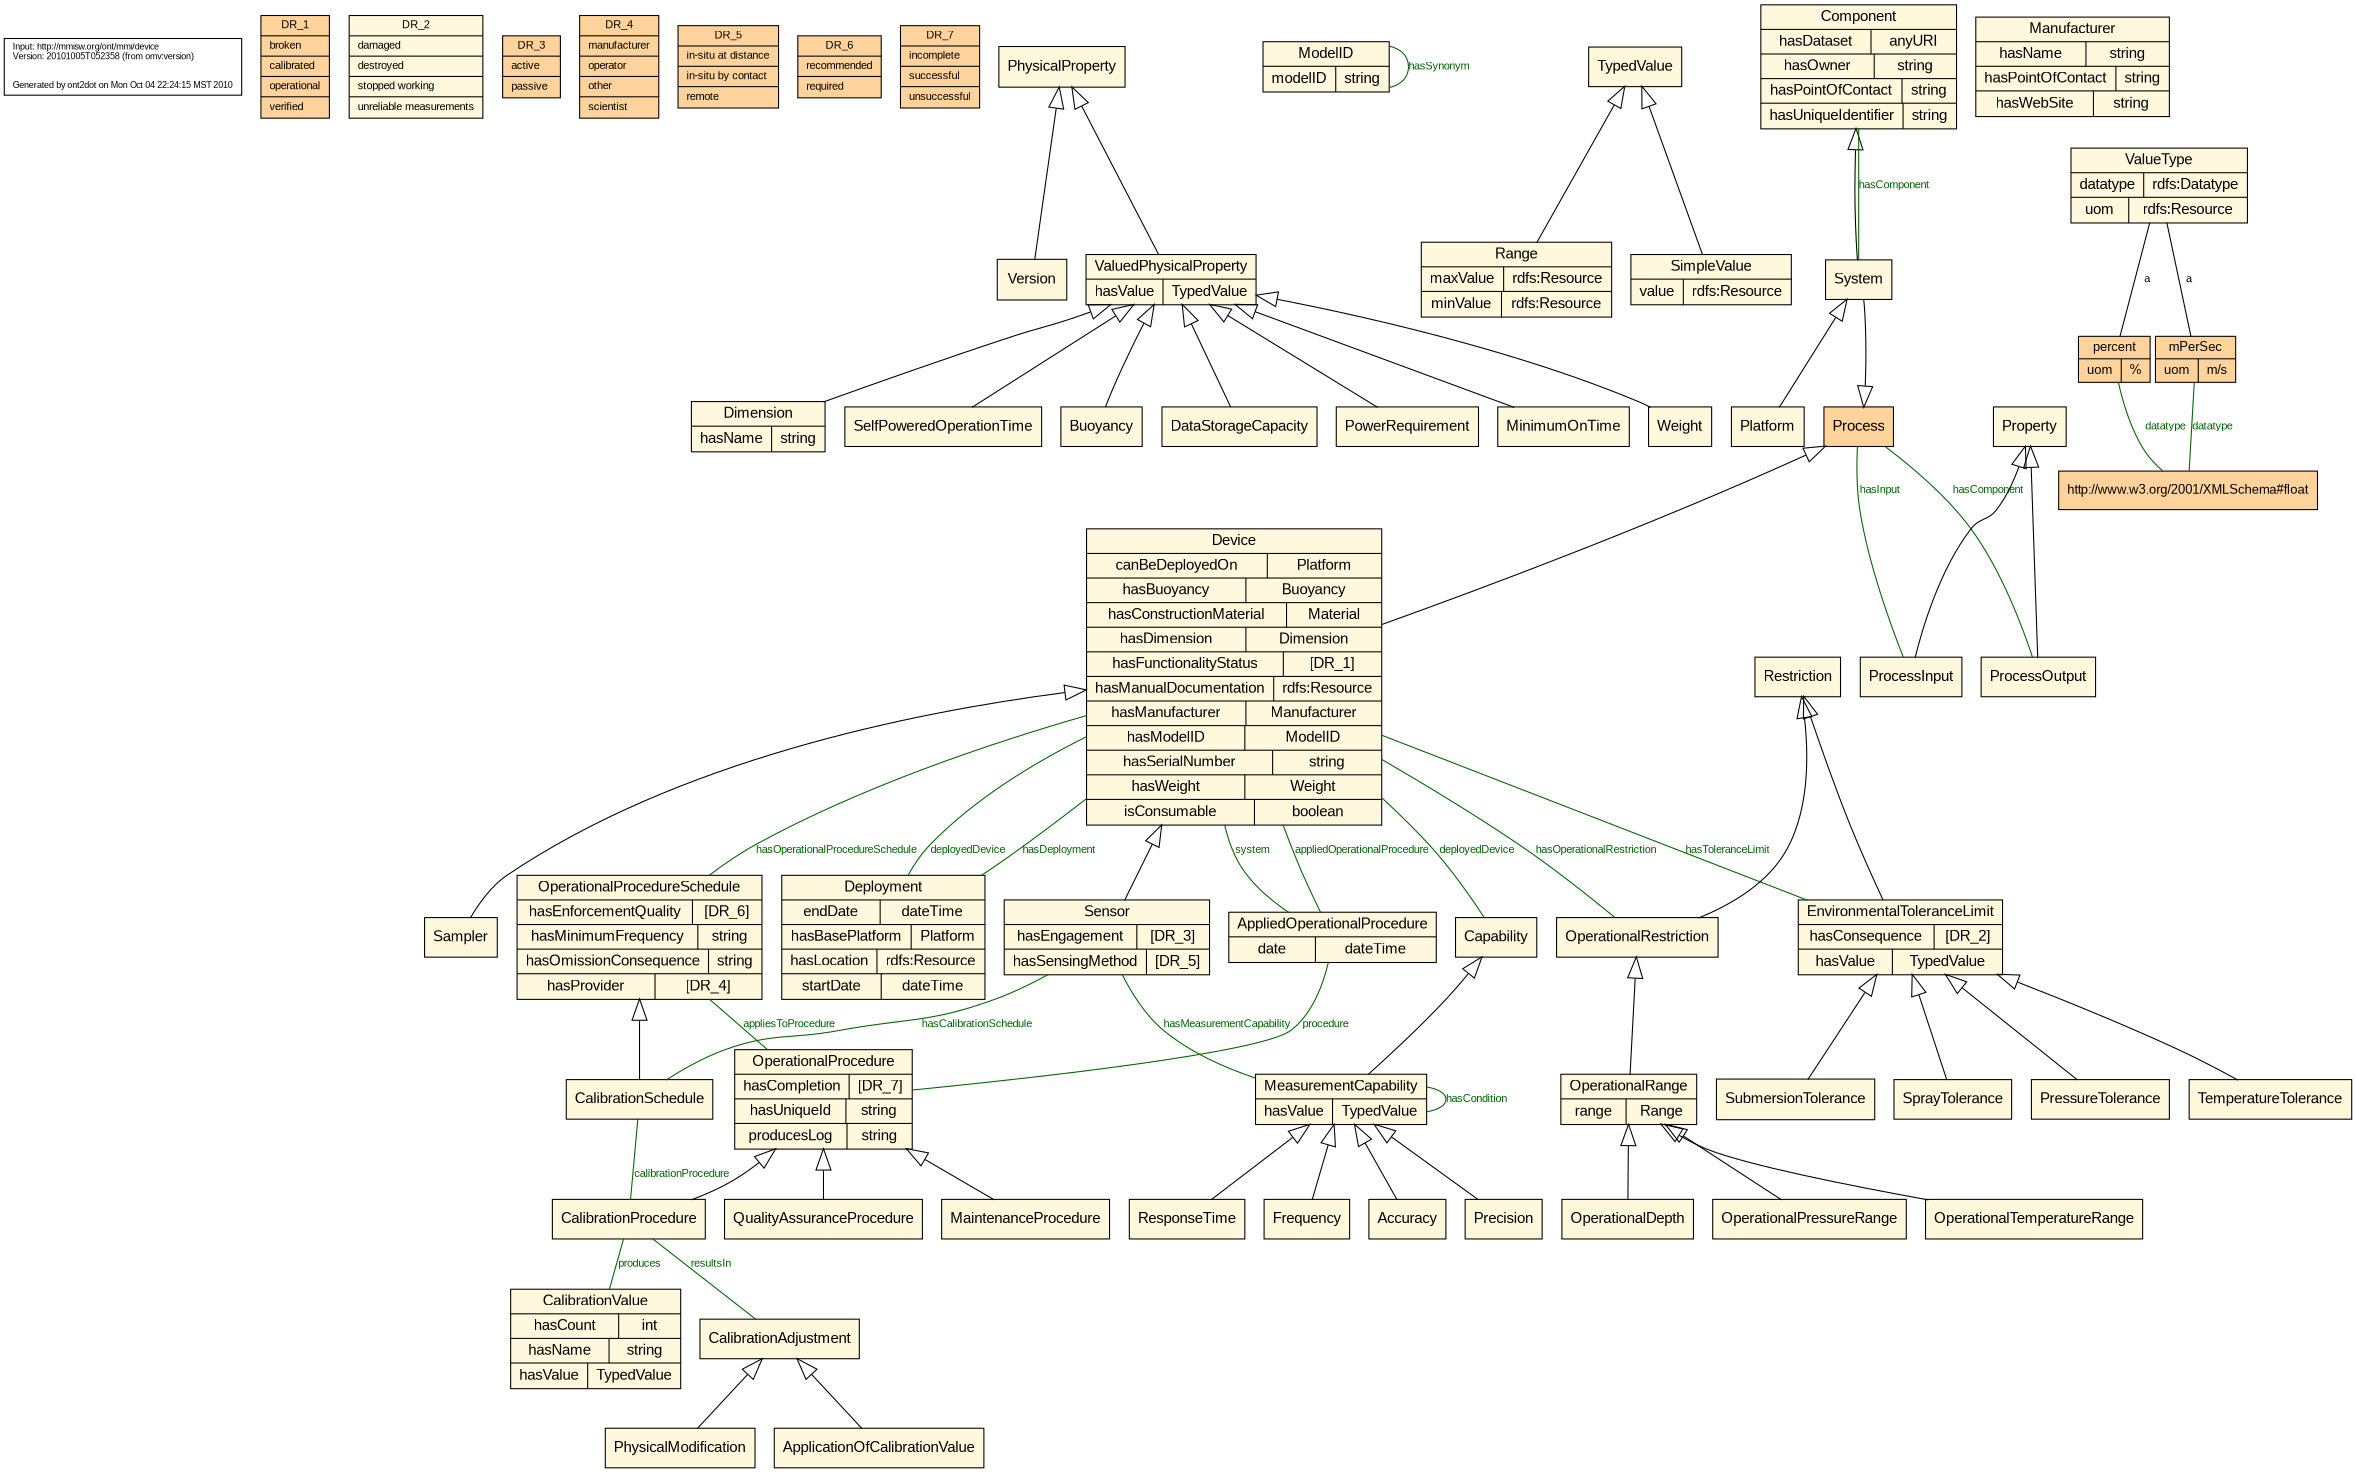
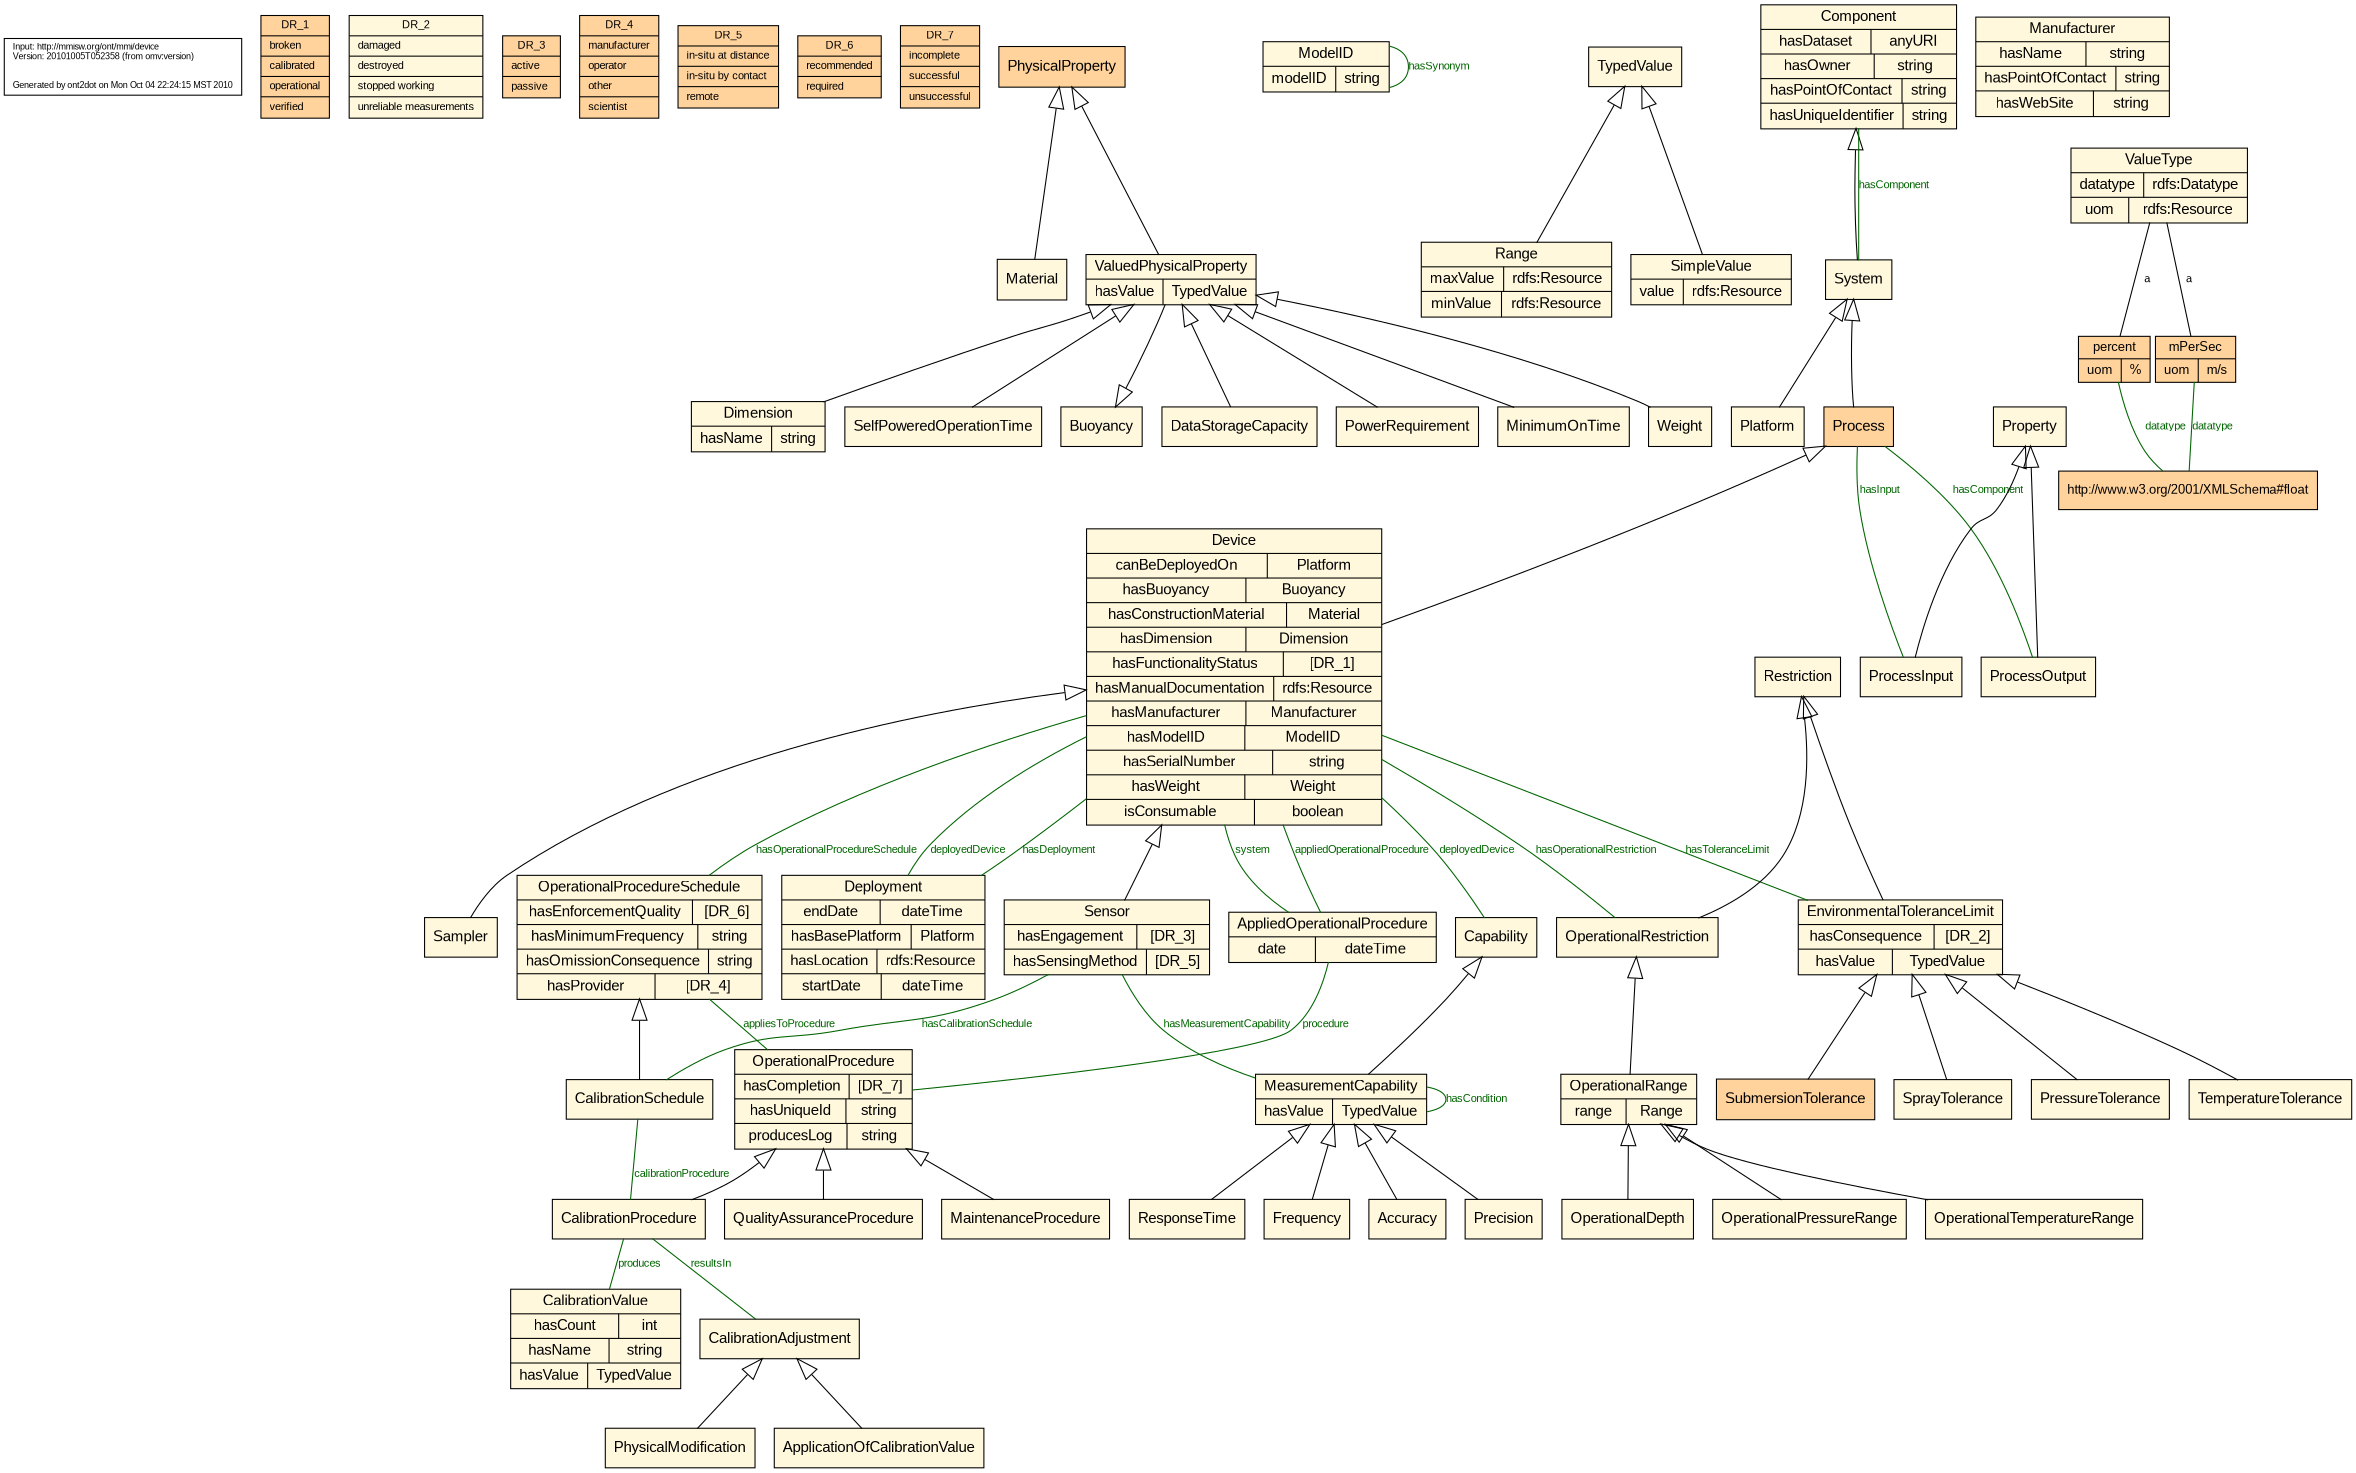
(1062, 67) -> (1062, 67)
(1032, 280) -> (1032, 280)
(1866, 342) -> (1852, 364)
(1124, 365) -> (1147, 347)
(1796, 1099) -> (1796, 1099)
